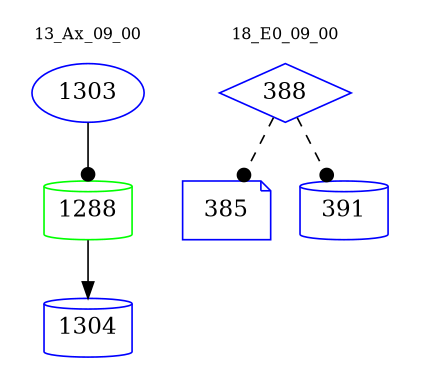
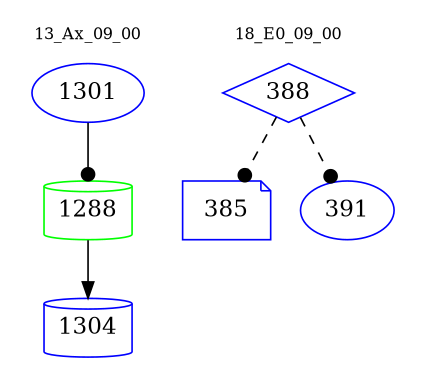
(88, 93) -> (88, 93)
(344, 210) -> (347, 210)
